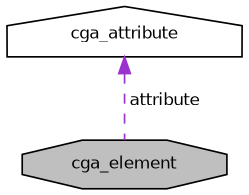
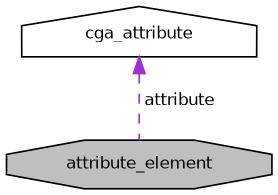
(125, 164) -> (139, 164)
